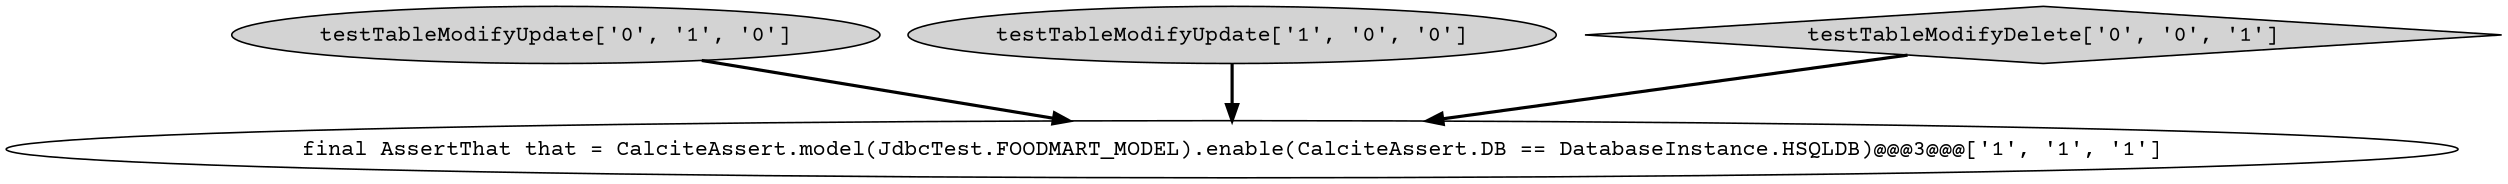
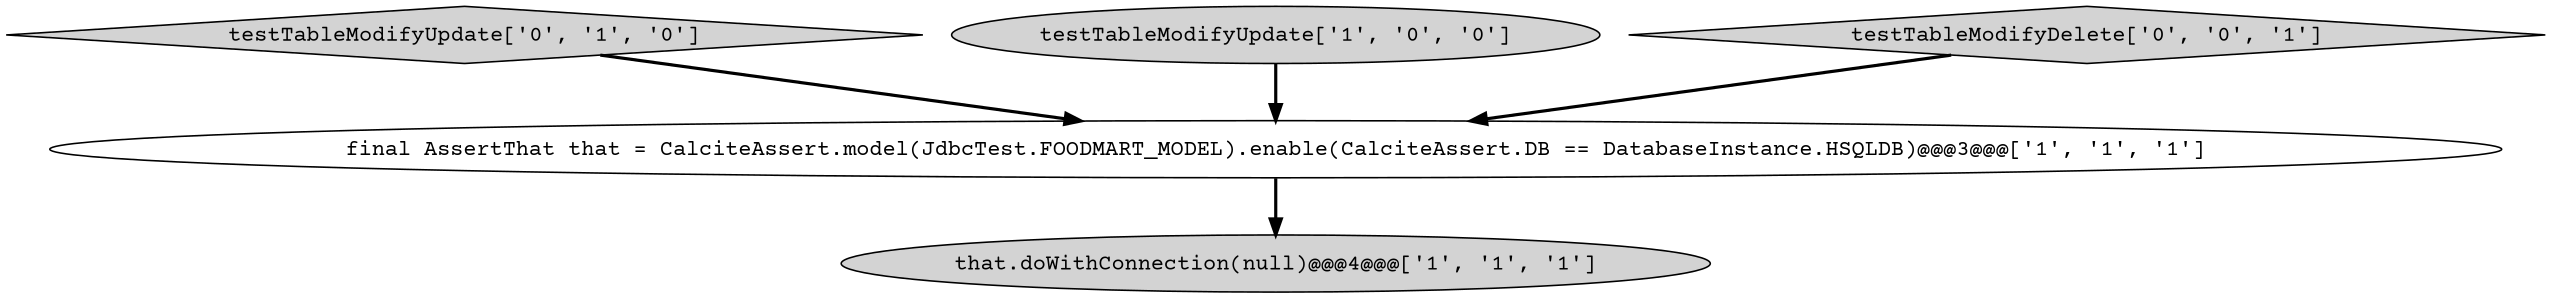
(556, 35) -> (465, 35)
none -> (1276, 264)
